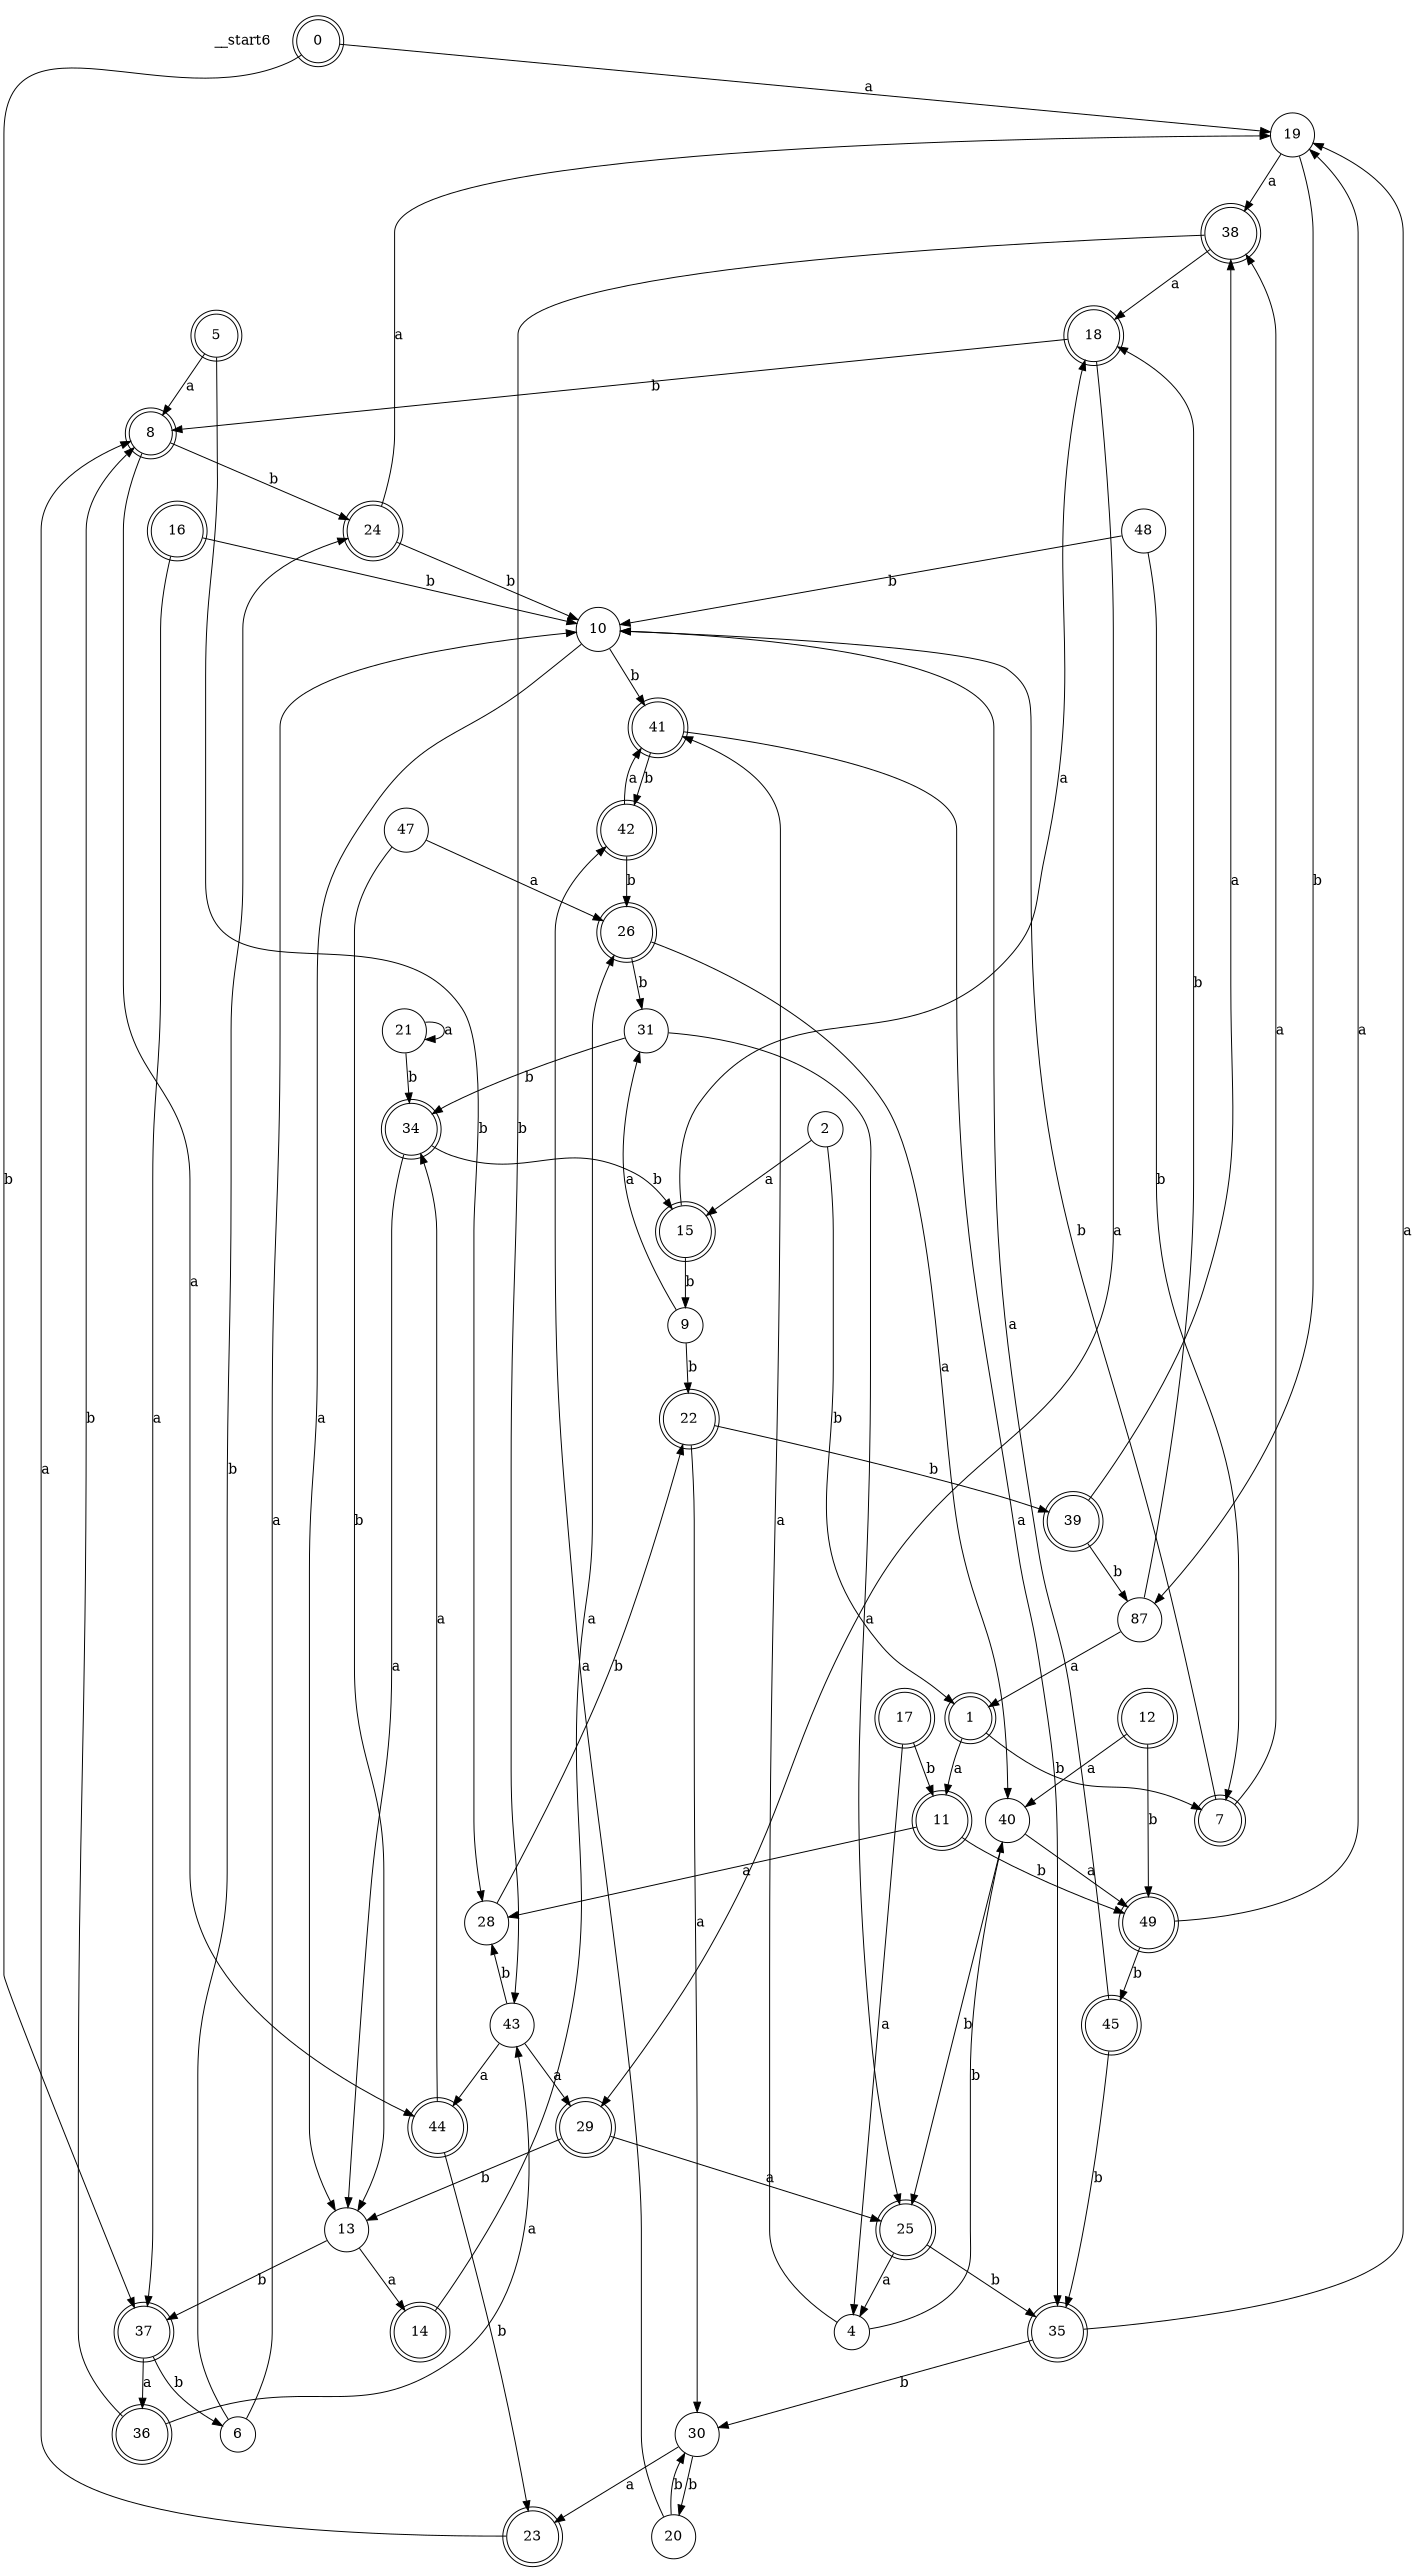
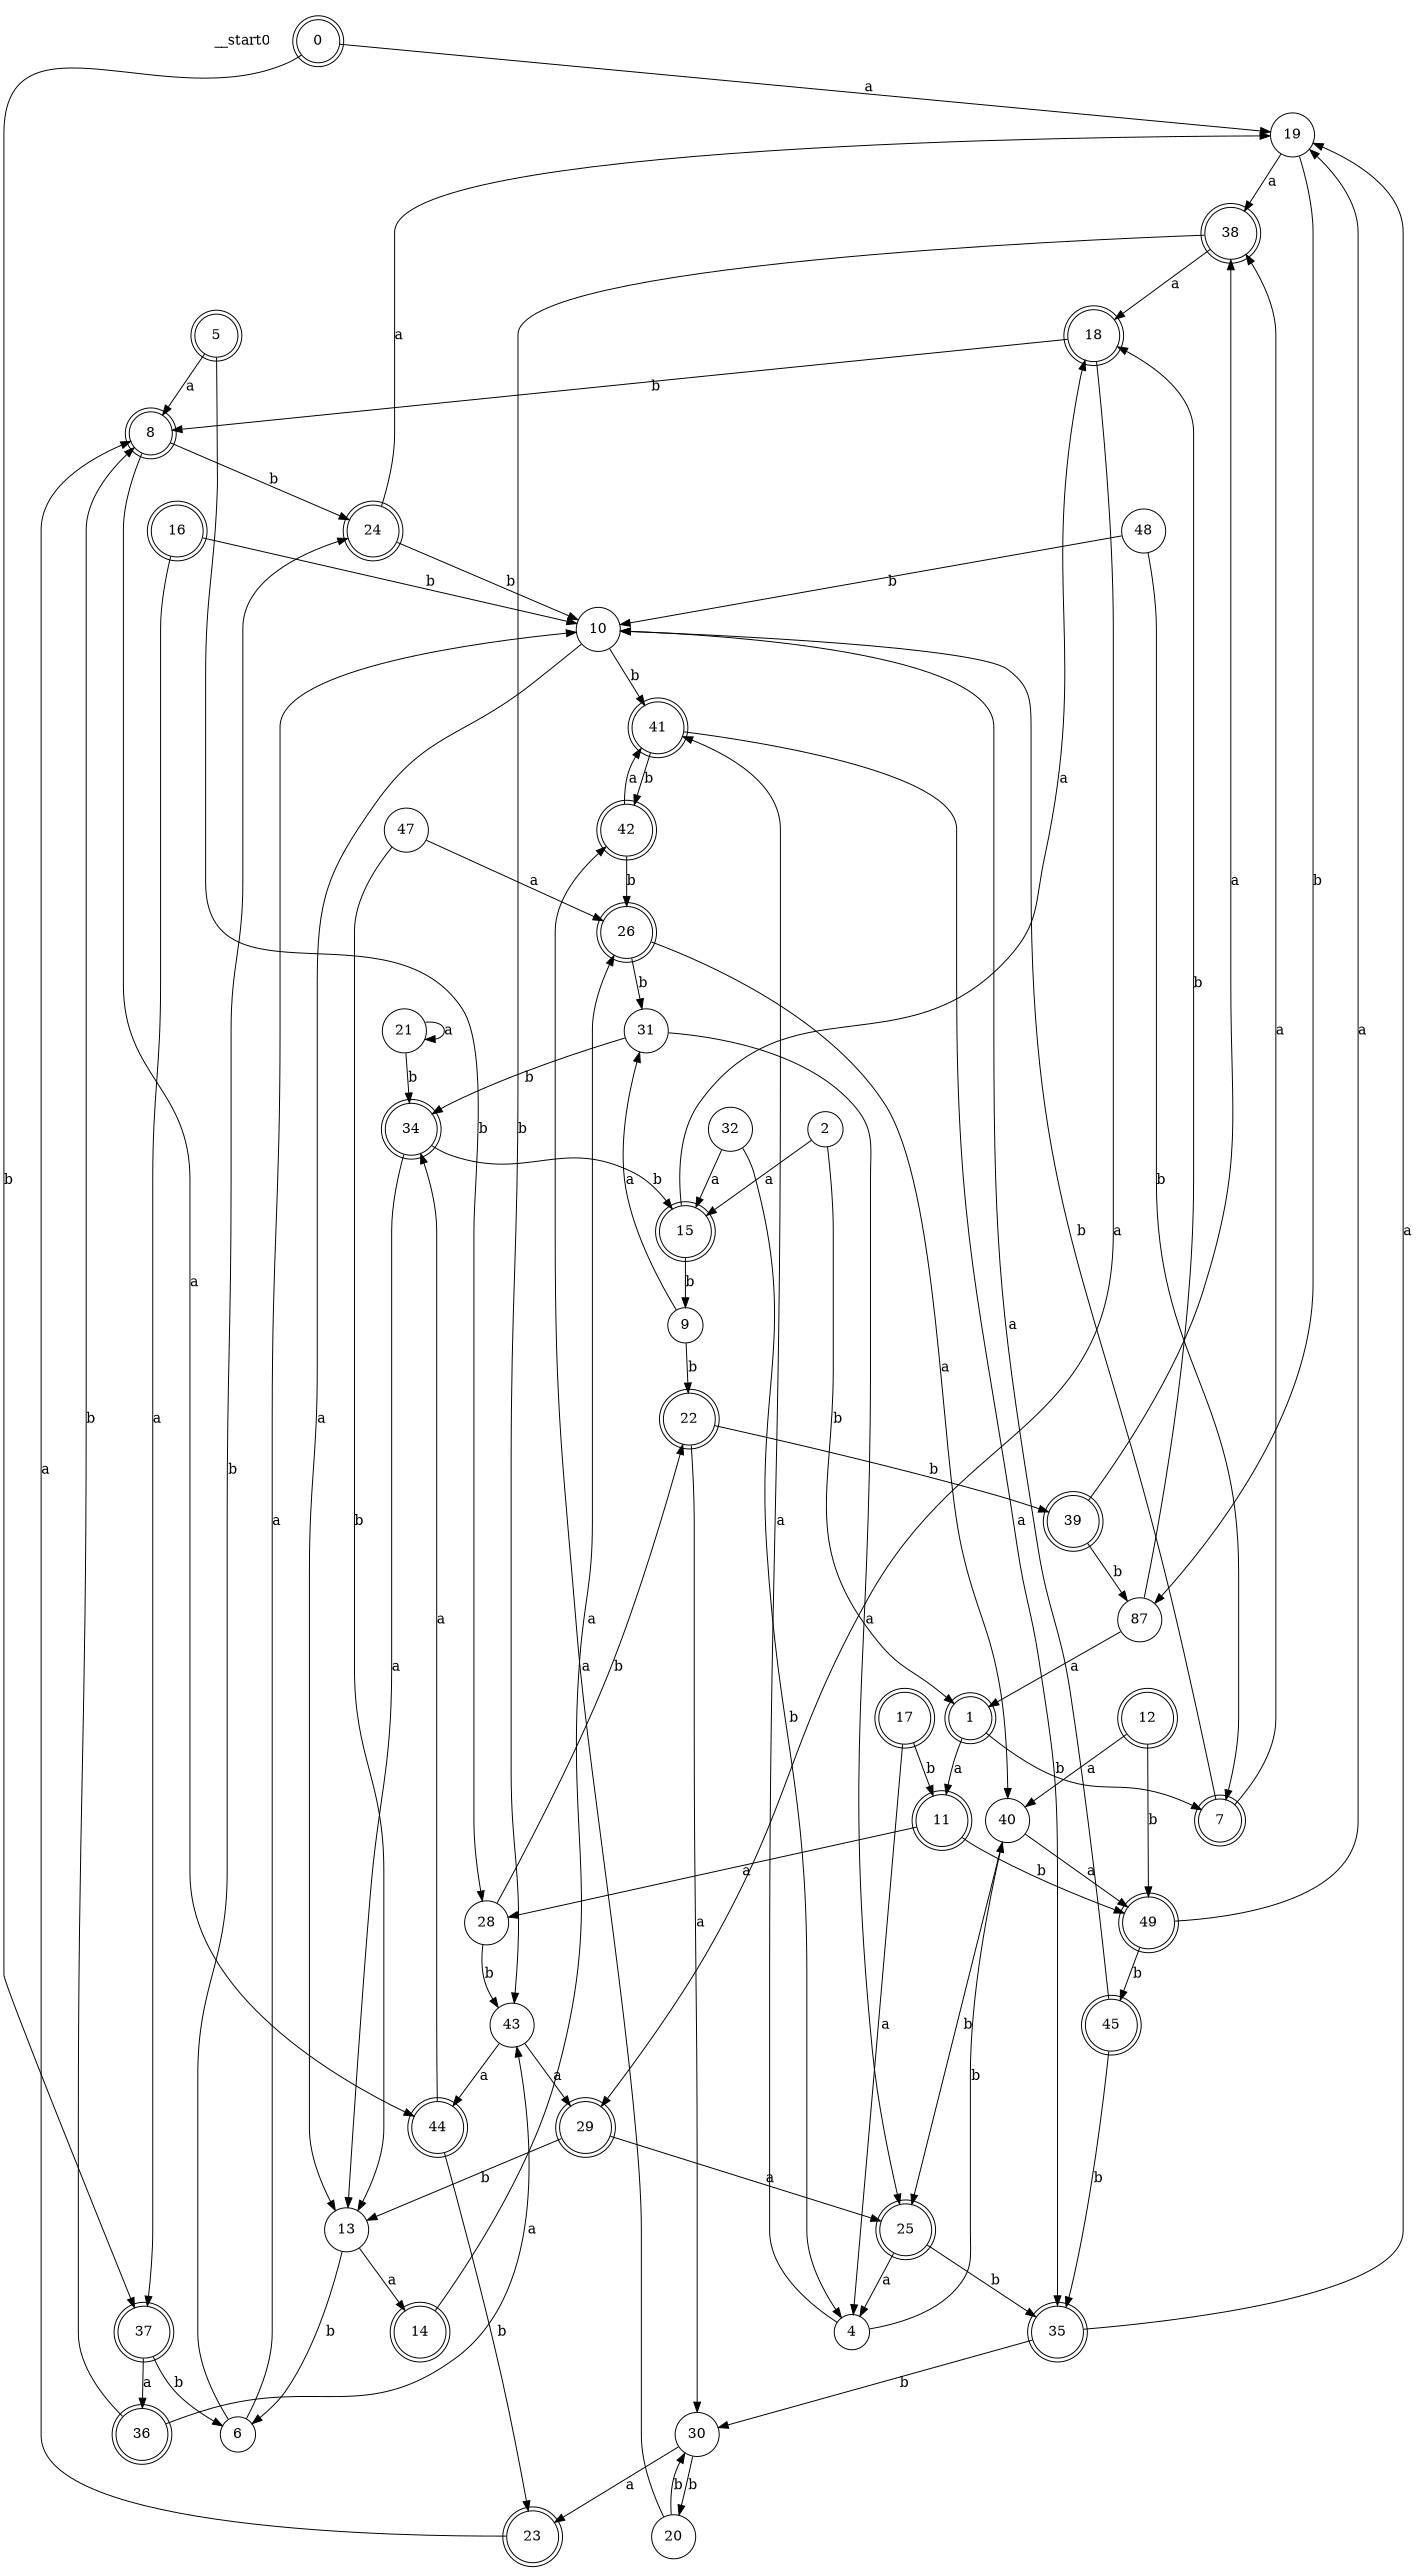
(243, 41) -> (243, 41)
none -> (730, 1129)
(501, 1979) -> (483, 1973)
(251, 2278) -> (313, 2341)
